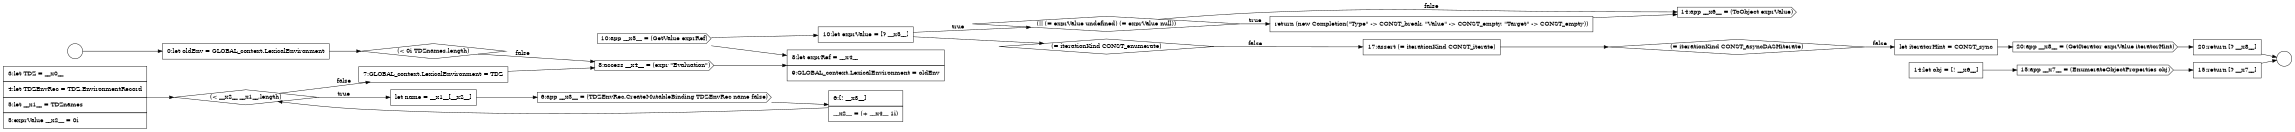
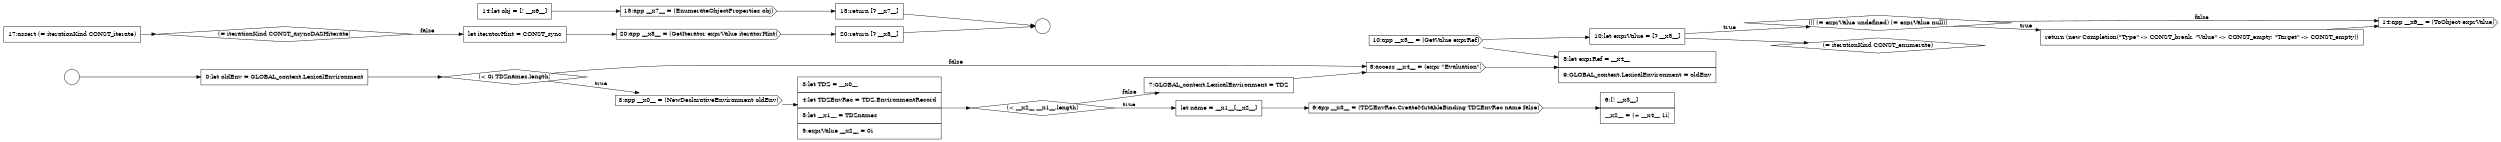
(1285, 47) -> none
none -> (699, 100)
(555, 114) -> none
